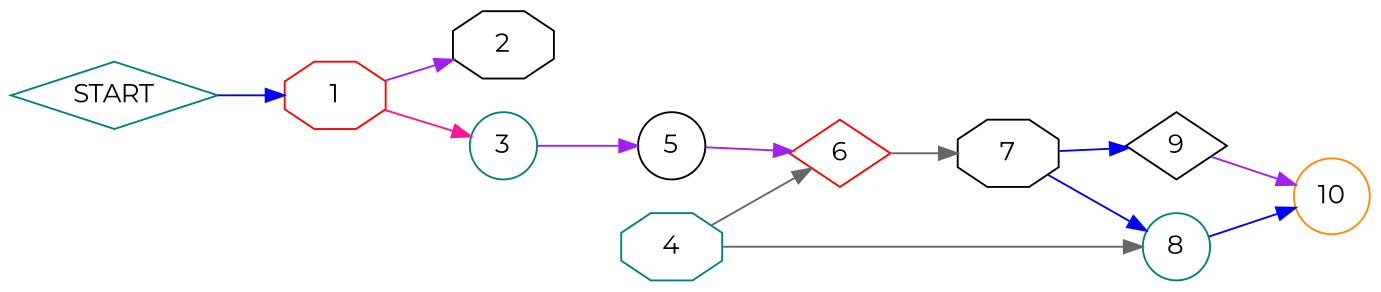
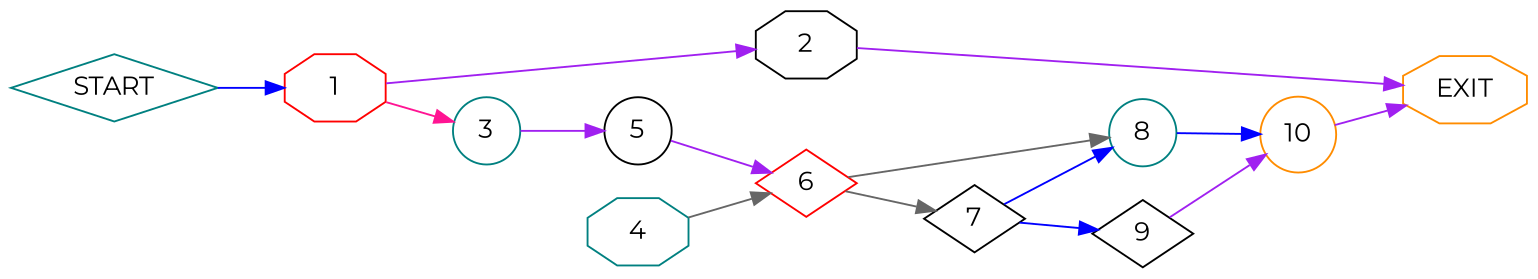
none -> (1465, 90)
(1008, 153) -> (975, 219)
(923, 247) -> (969, 159)
